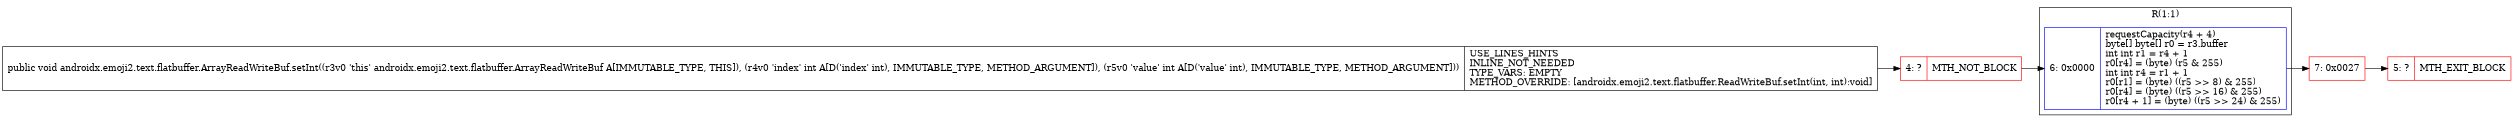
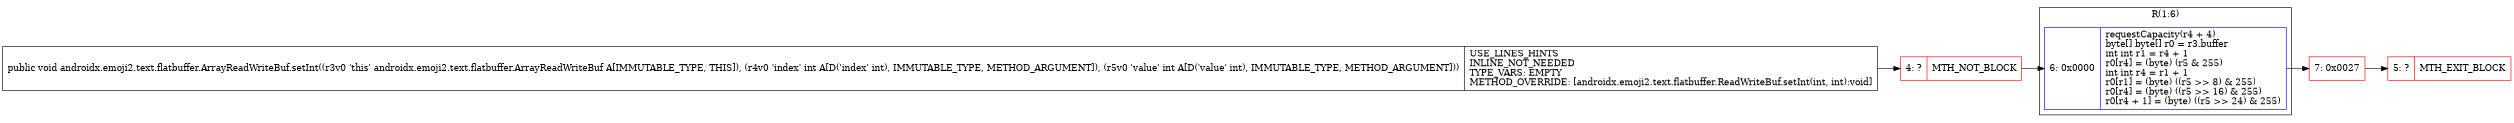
(2165, 15) -> (2165, 15)
